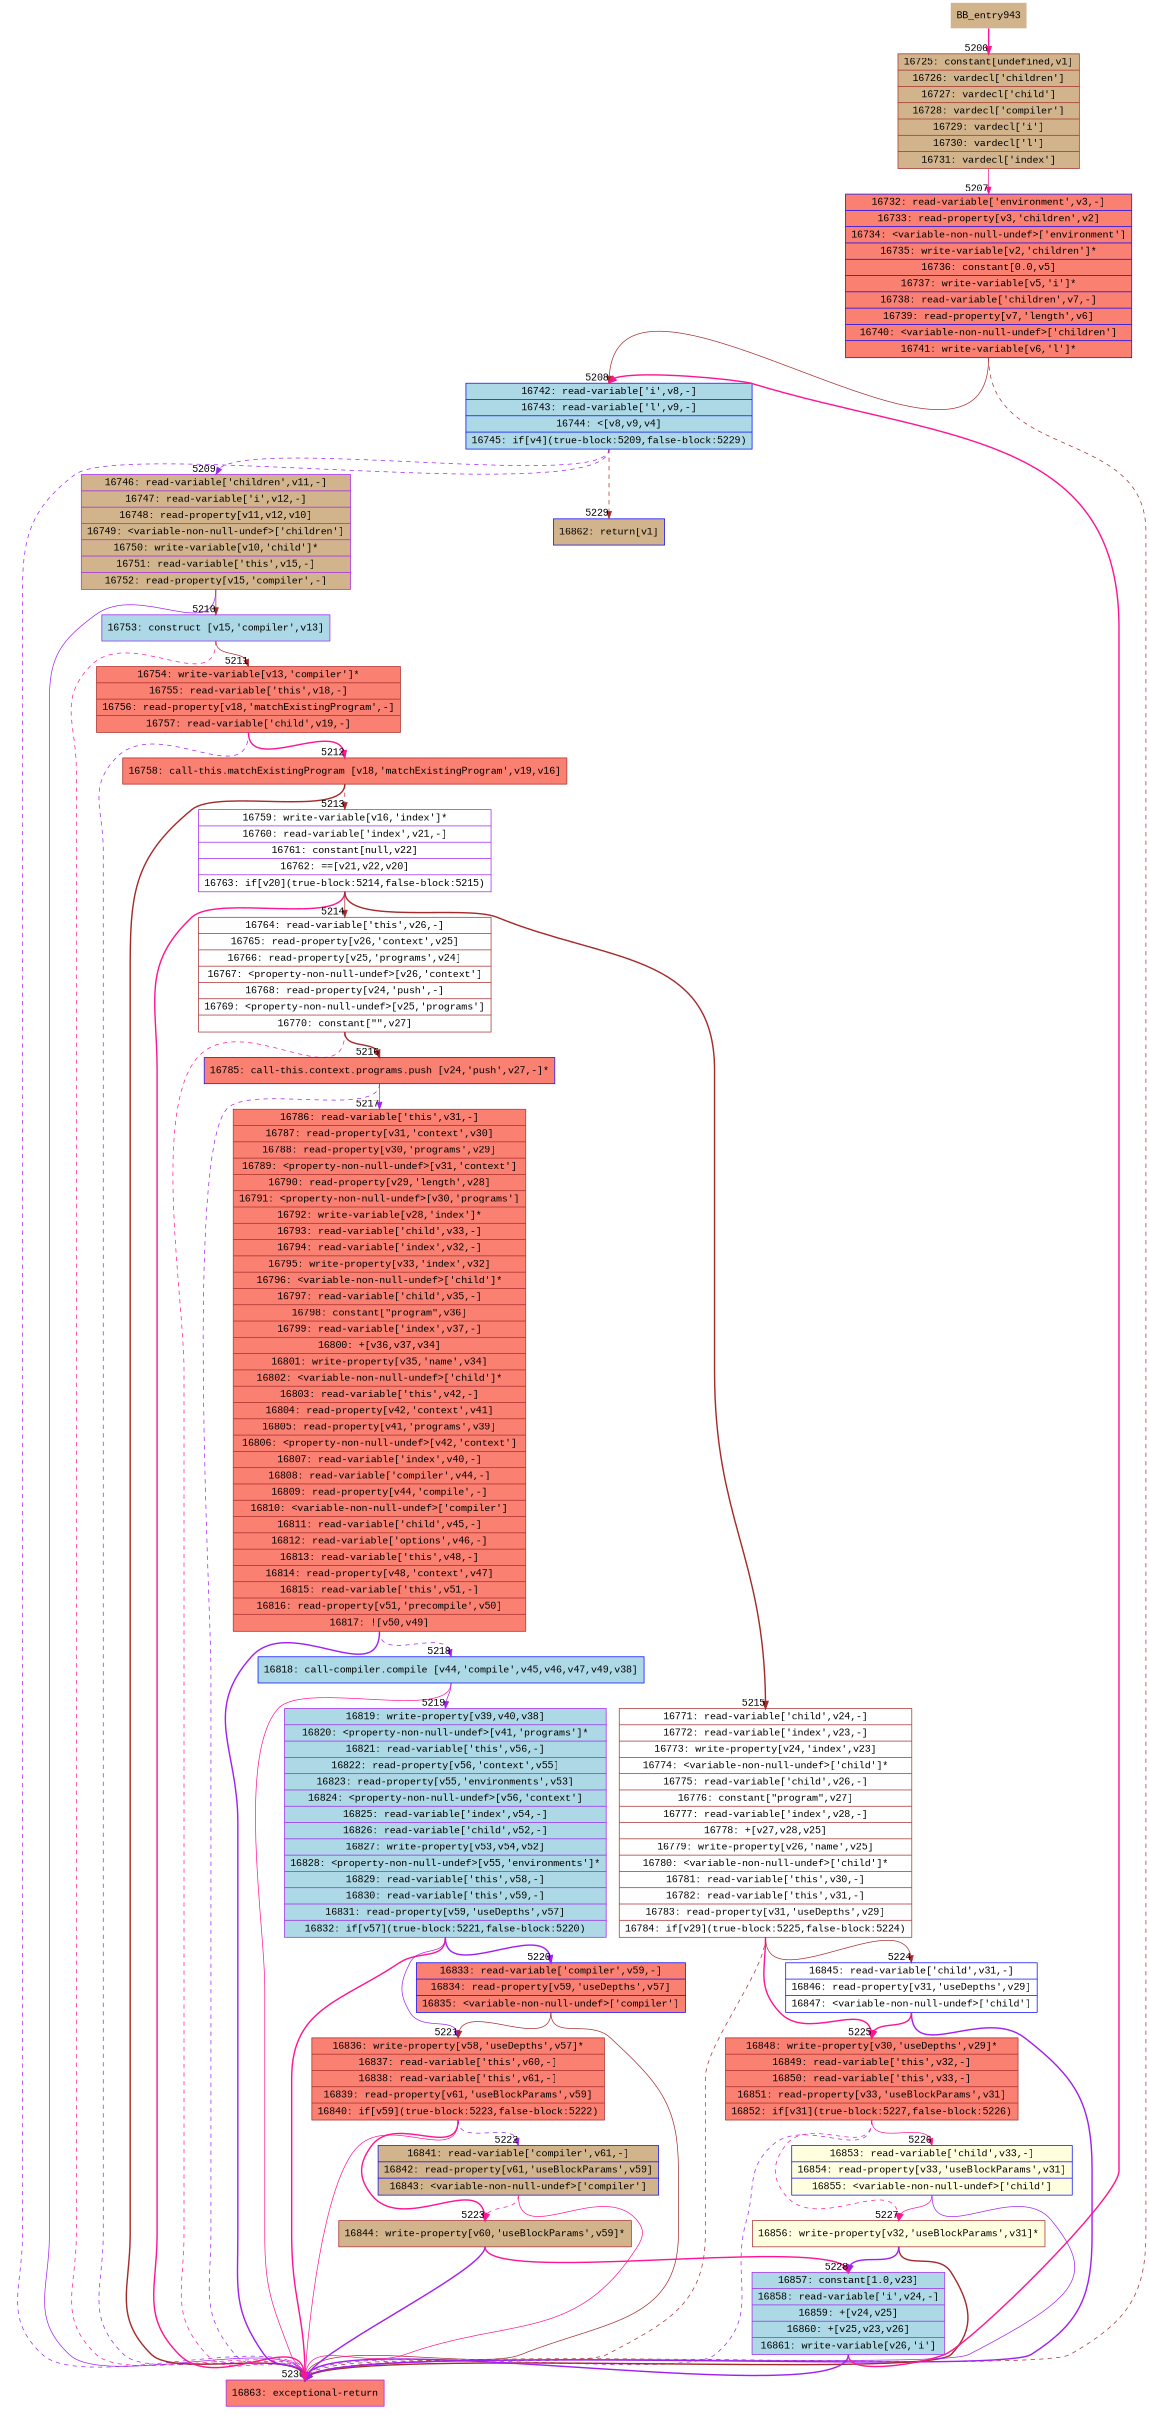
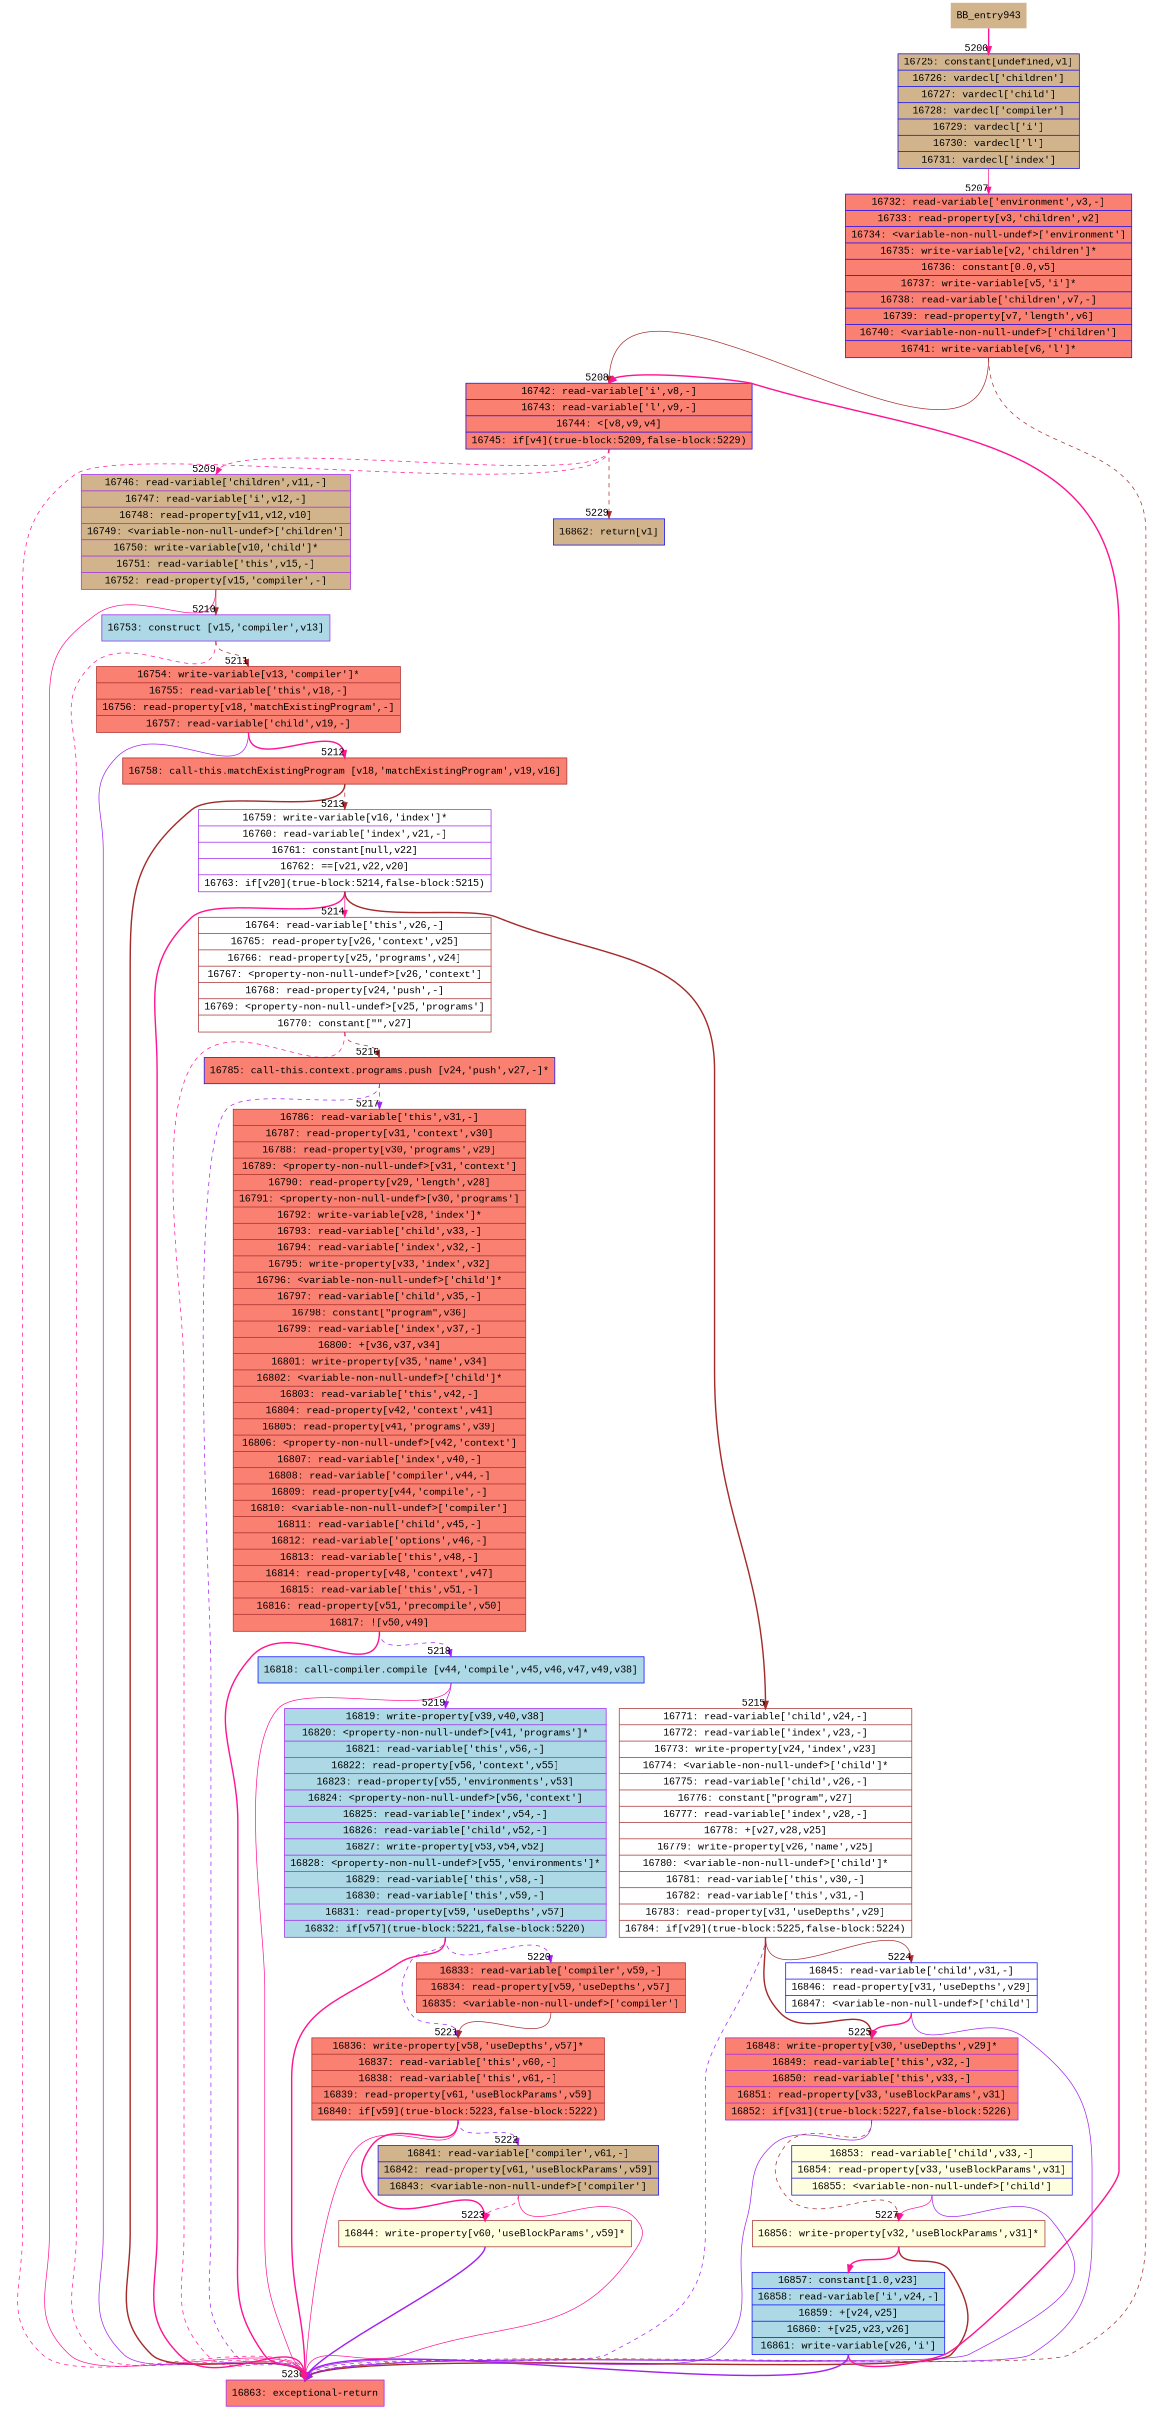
(989, 111) -> (989, 111)
(609, 416) -> (609, 416)
(416, 462) -> (416, 462)
(229, 653) -> (229, 653)
(345, 901) -> (345, 901)
(359, 1044) -> (359, 1044)
(380, 1093) -> (380, 1093)
(23, 1273) -> (23, 1273)
(49, 1531) -> (49, 1531)
(103, 1574) -> (103, 1574)
(495, 1951) -> (495, 1951)
(238, 1954) -> (238, 1954)
(551, 1988) -> (551, 1988)
(402, 1990) -> (402, 1990)
(788, 2018) -> (788, 2018)
(872, 2079) -> (872, 2079)
(898, 2133) -> none
(777, 2182) -> (777, 2182)
(485, 2234) -> (485, 2234)
(664, 2260) -> none
(877, 2260) -> (877, 2260)
(652, 2300) -> none
(681, 2306) -> (681, 2306)
(848, 2313) -> (848, 2313)
(1037, 2351) -> (1037, 2351)
(717, 2353) -> (717, 2353)
